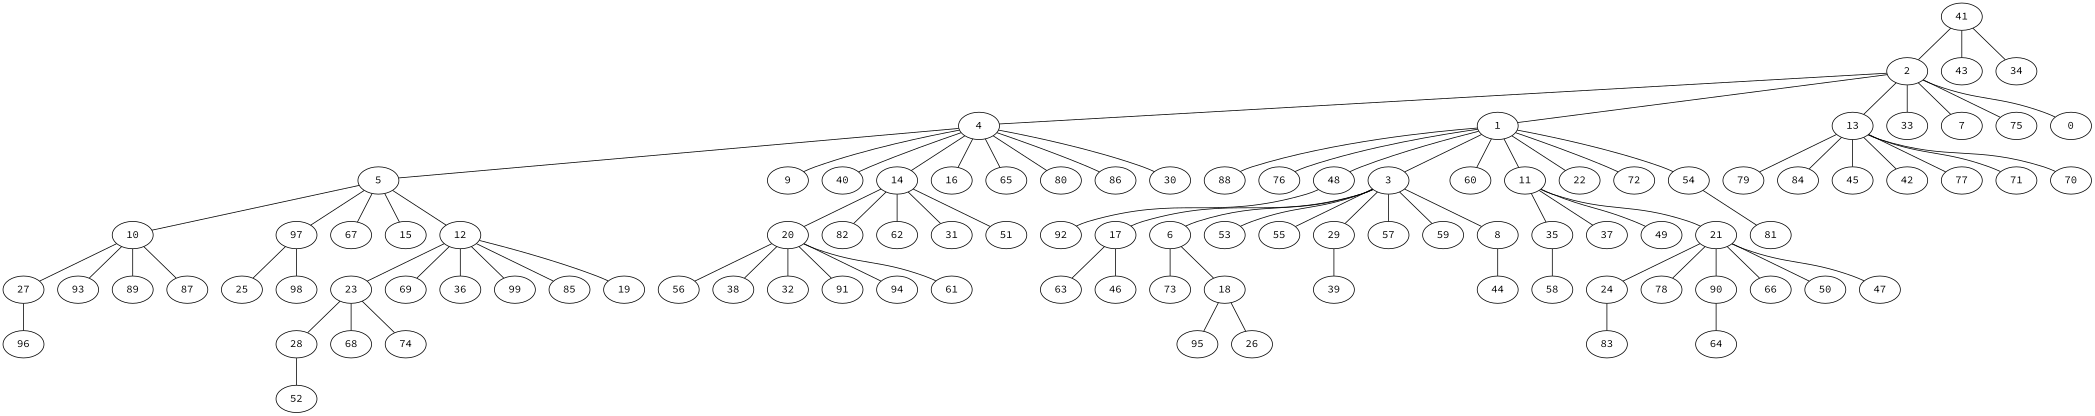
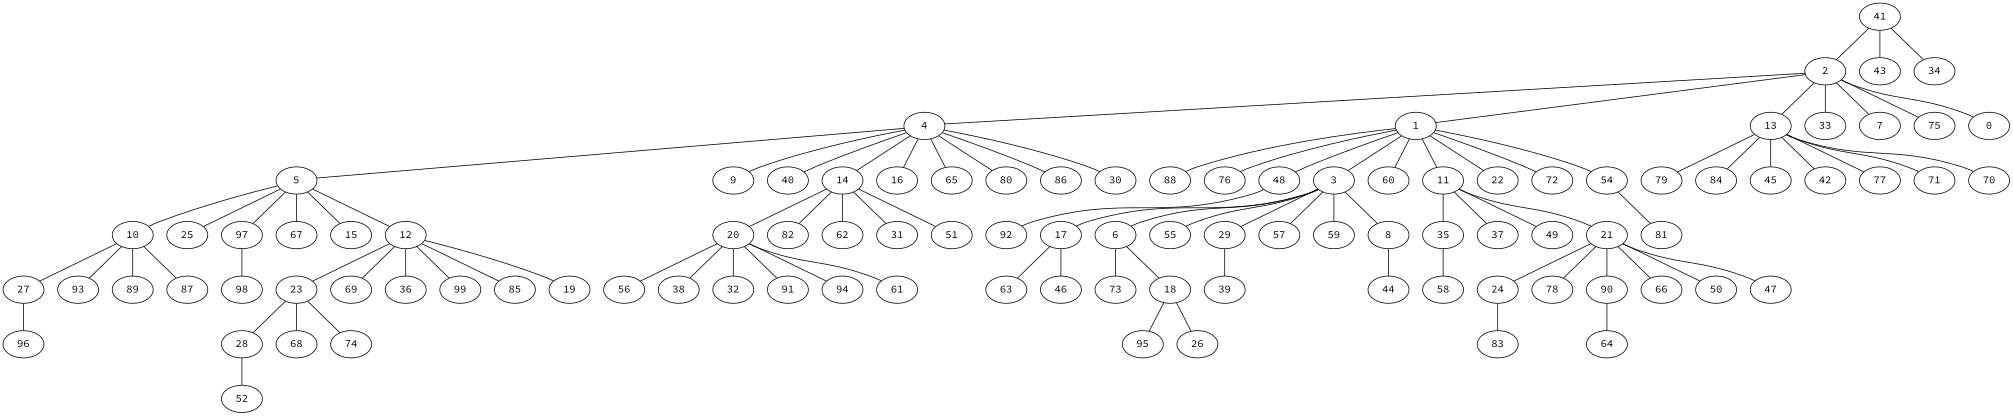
(1225, 235) -> none
(269, 262) -> (242, 208)
